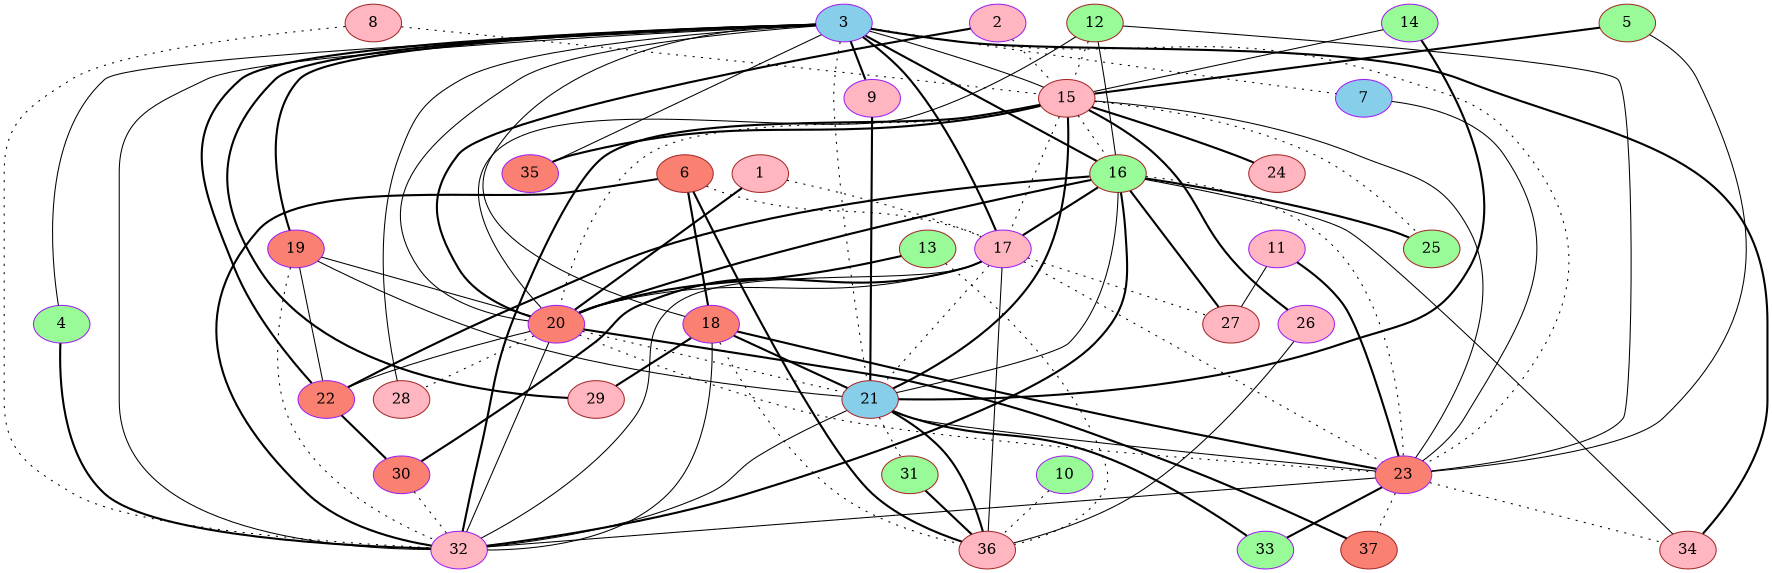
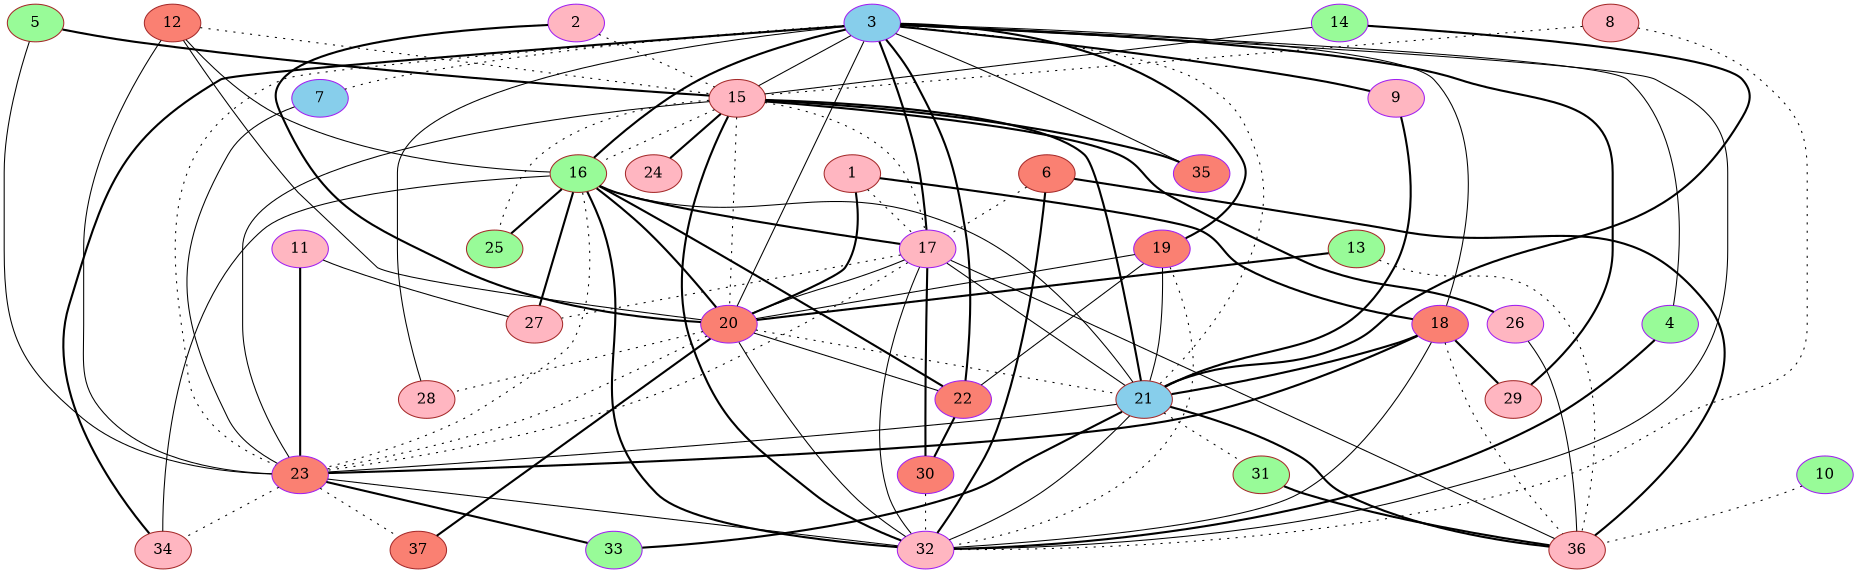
(1095, 23) -> (173, 23)
(698, 249) -> (1157, 220)
(936, 324) -> (1036, 324)
